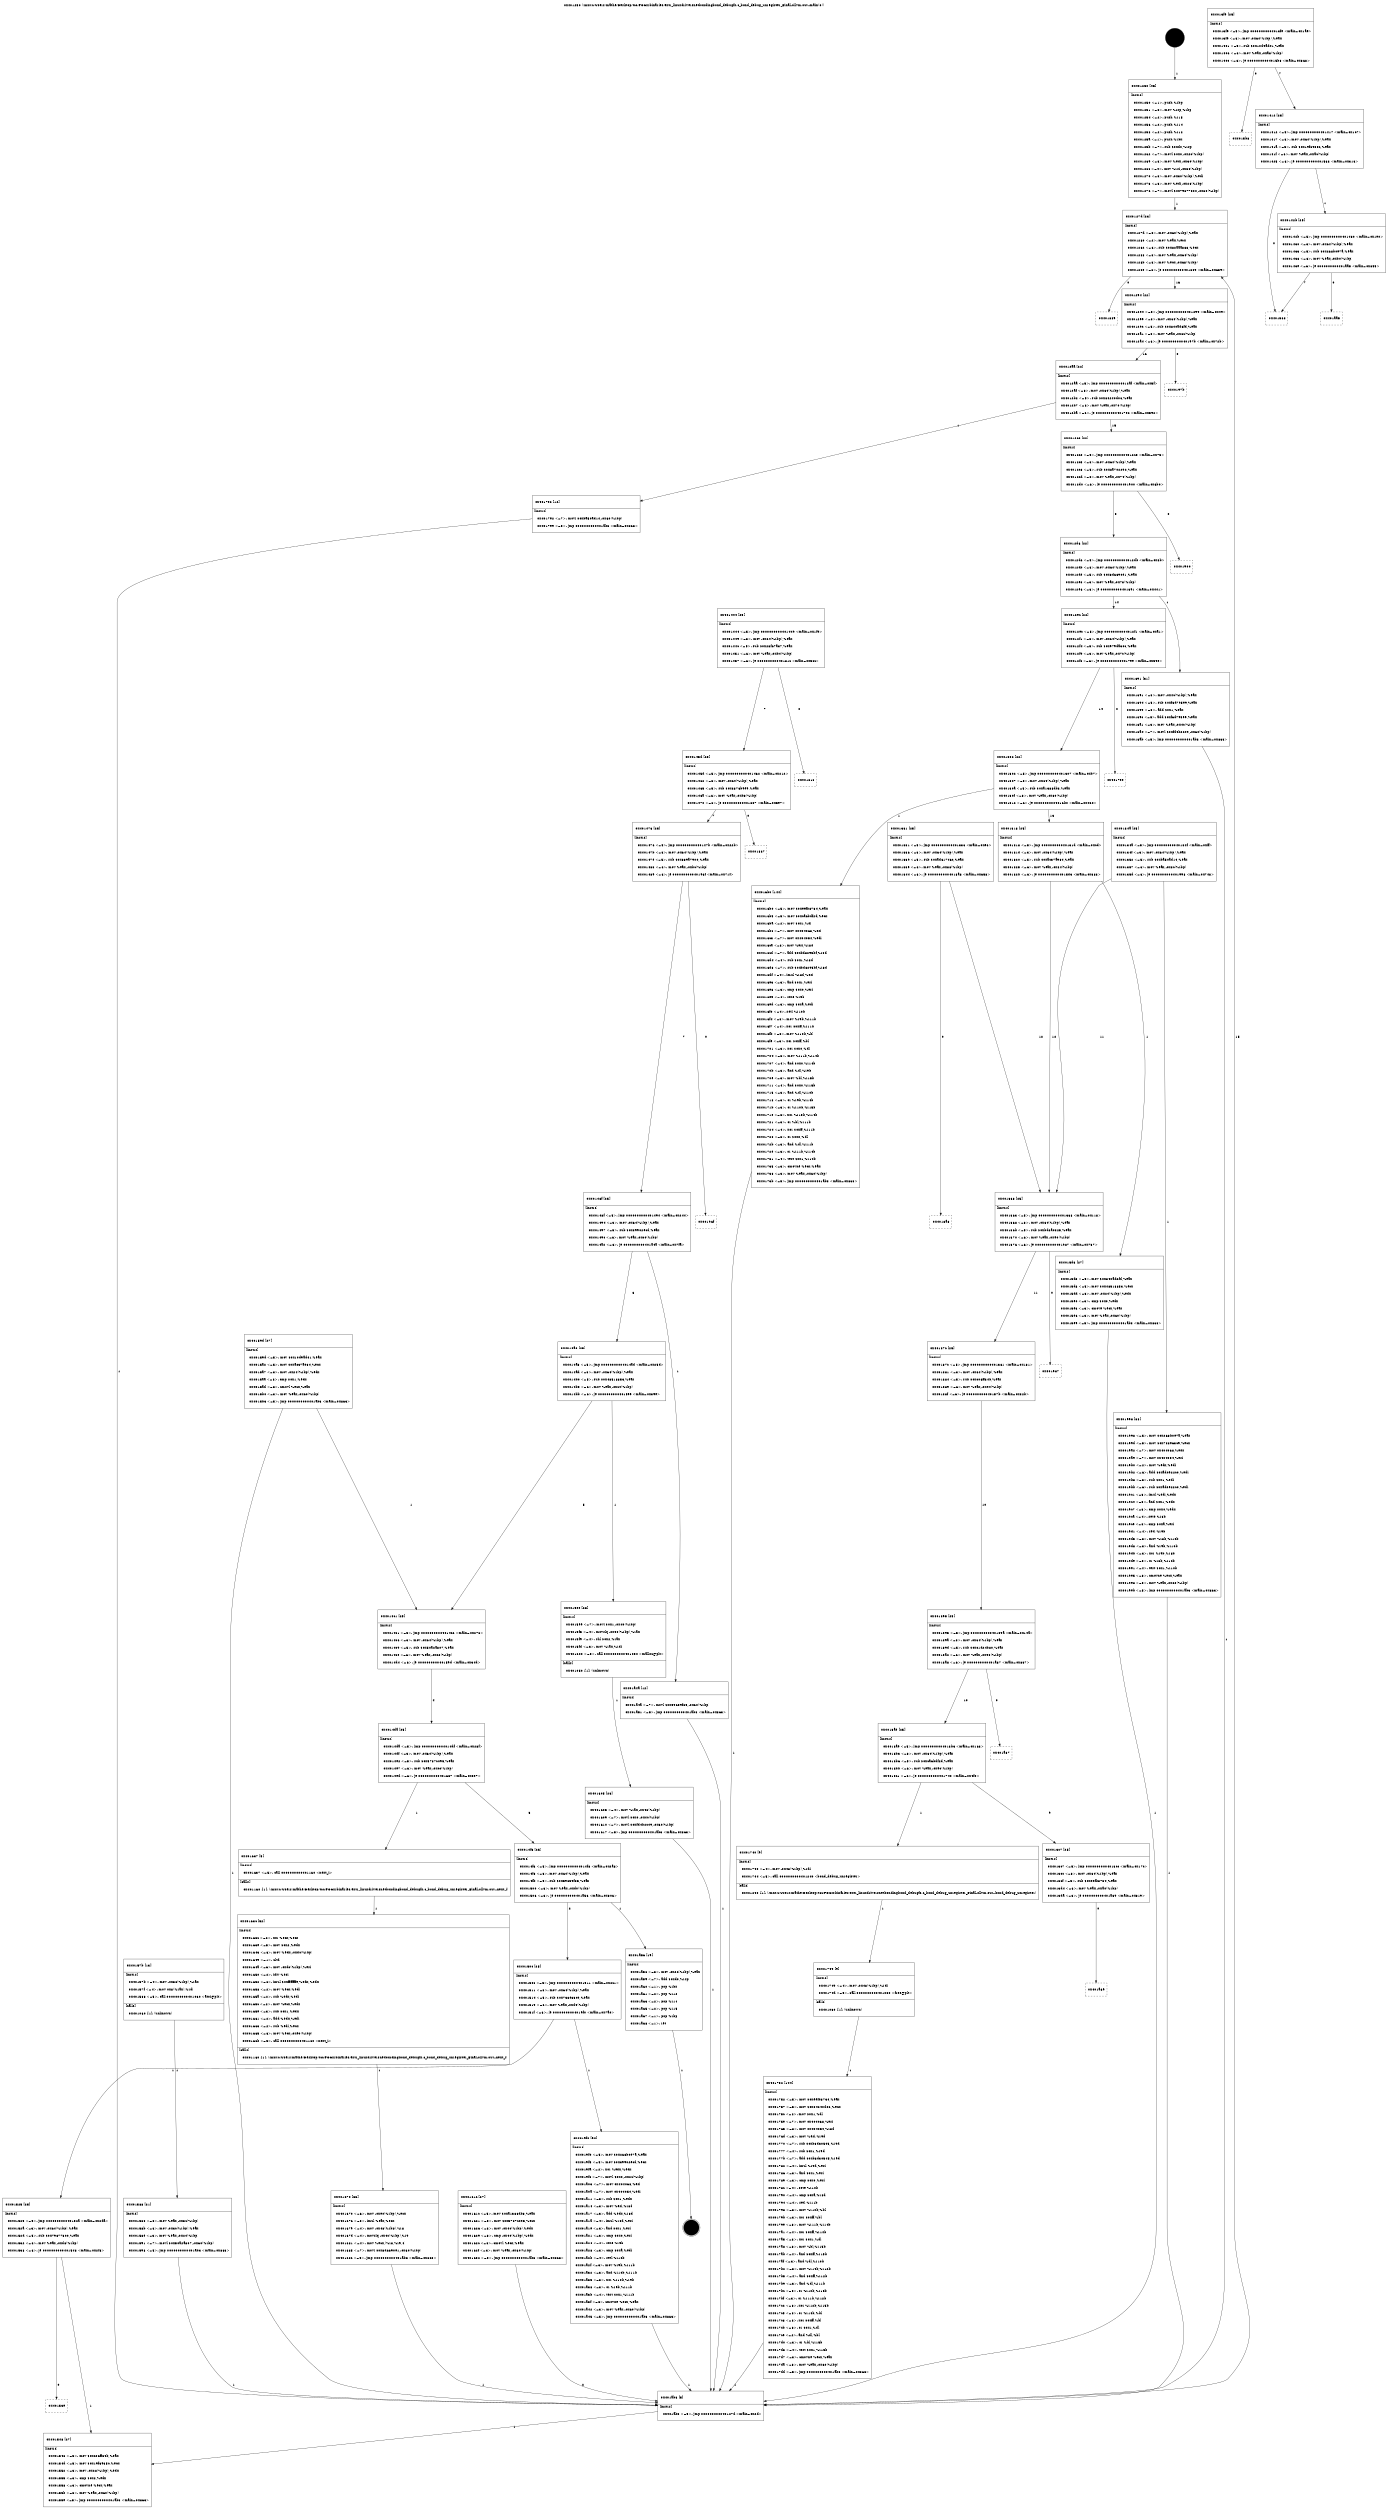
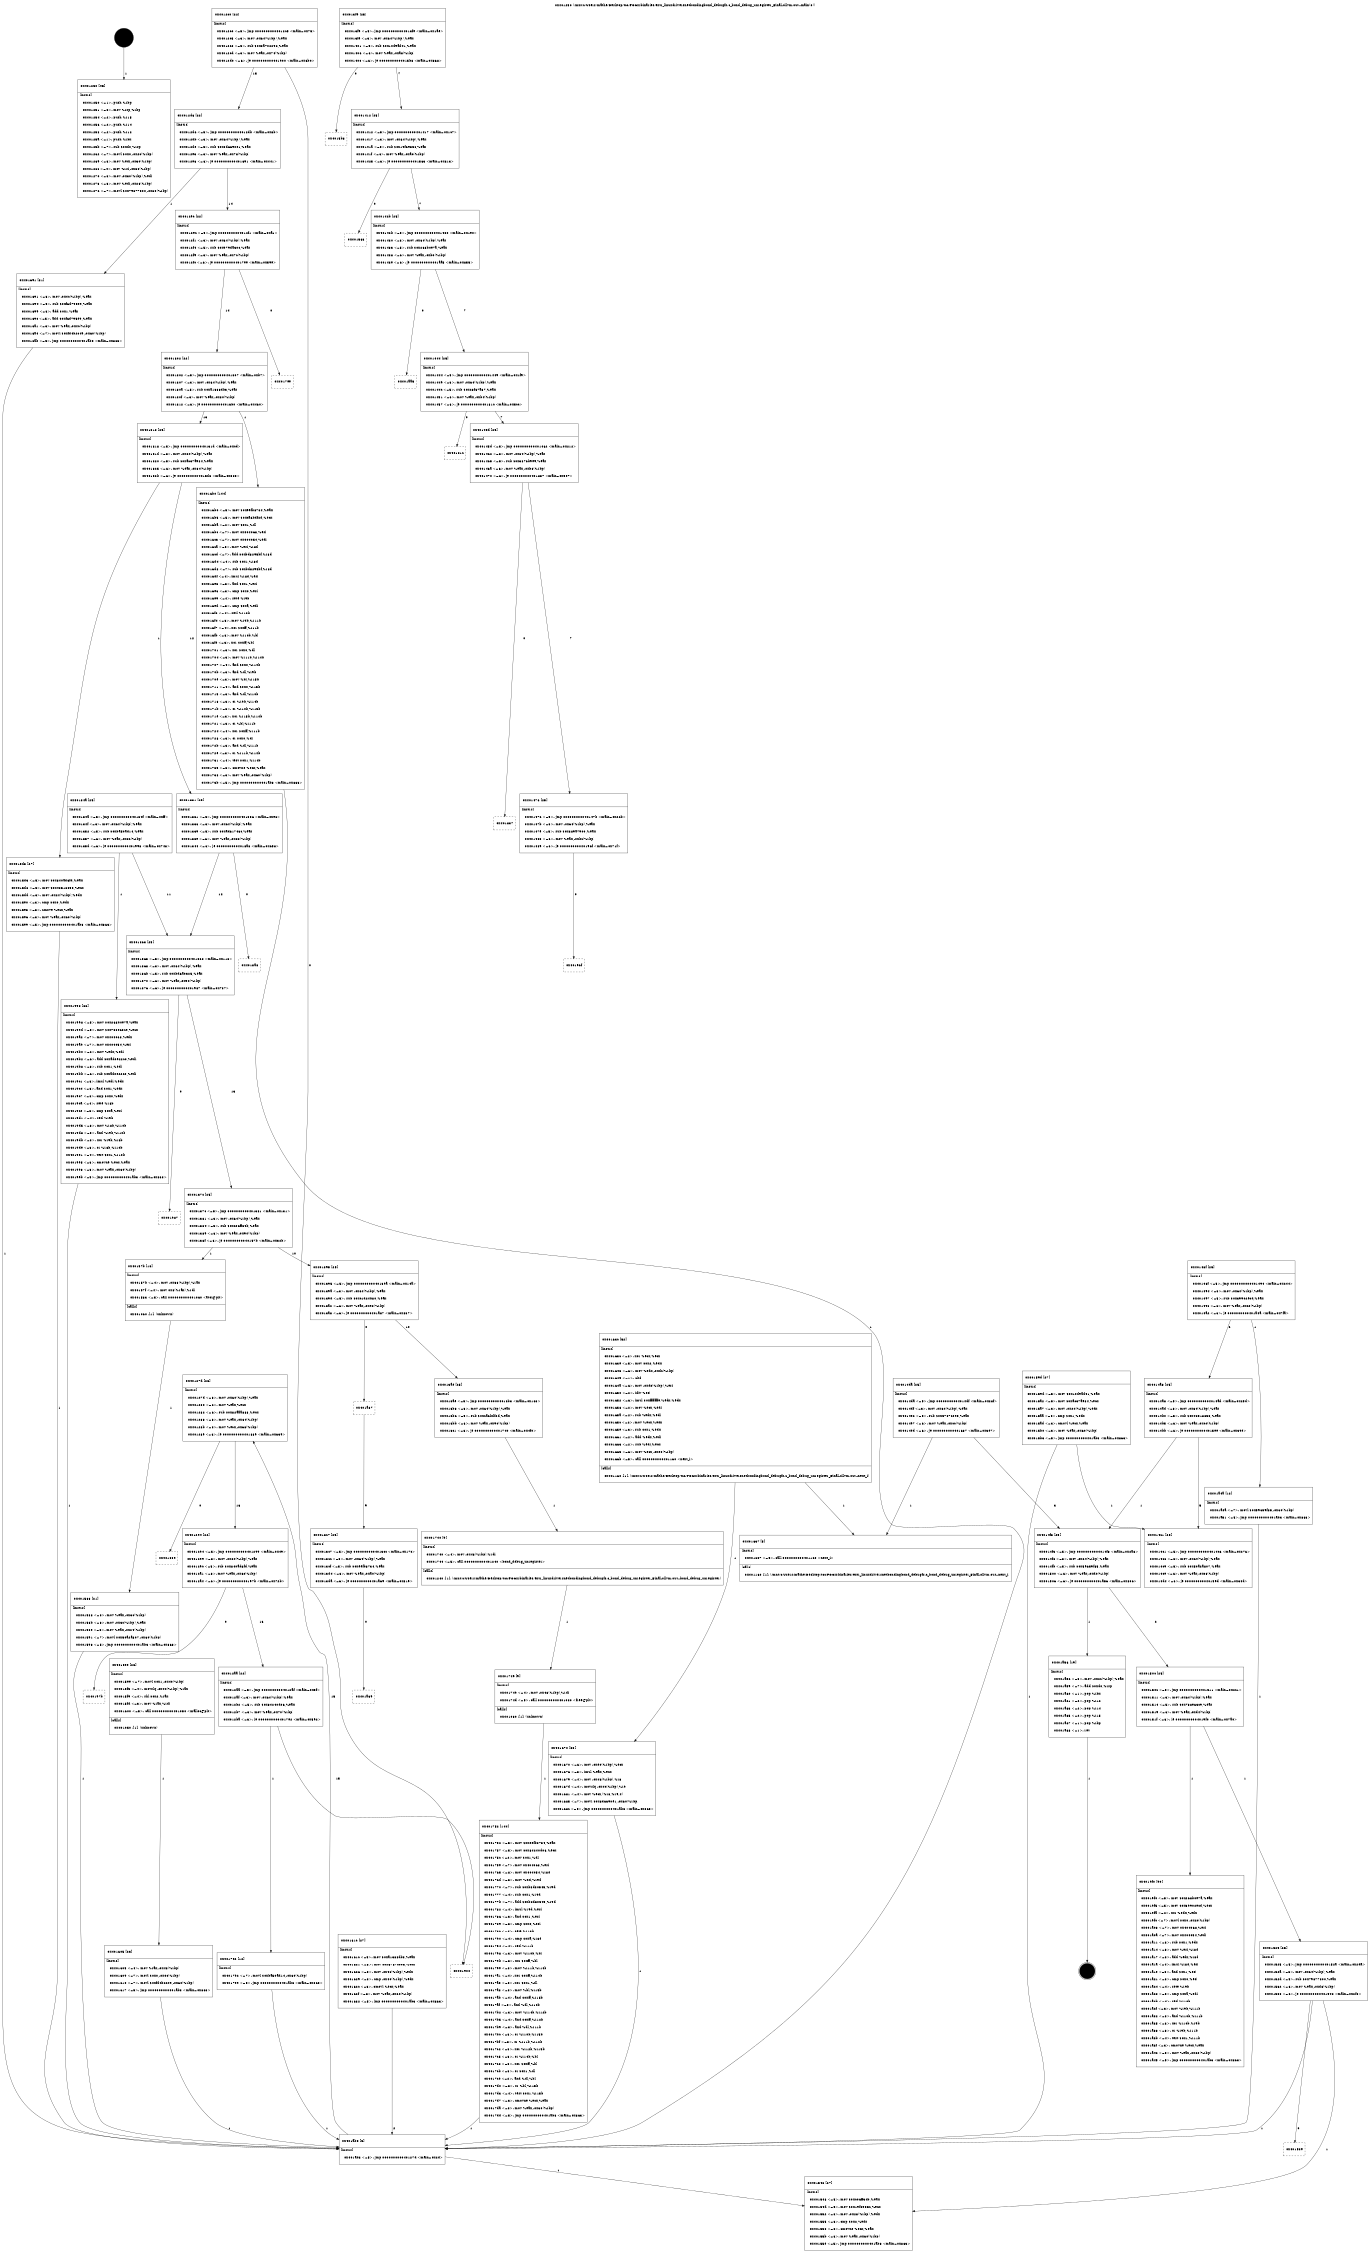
(1175, 203) -> none
(1296, 291) -> (449, 310)
(1111, 425) -> (412, 1817)
(1115, 514) -> (254, 74)
(662, 1036) -> none
(1050, 1036) -> (161, 638)
none -> (208, 1253)
(1035, 1293) -> (233, 1092)
(613, 1500) -> (1143, 1482)
(432, 1695) -> none
(1013, 1812) -> (364, 1470)
(374, 1904) -> (829, 1508)
(668, 2358) -> (925, 2143)
